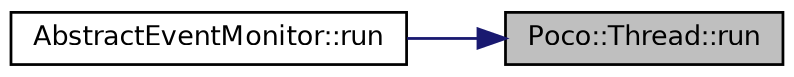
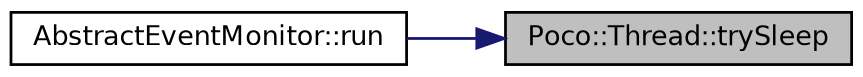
(644, 38) -> (679, 38)
